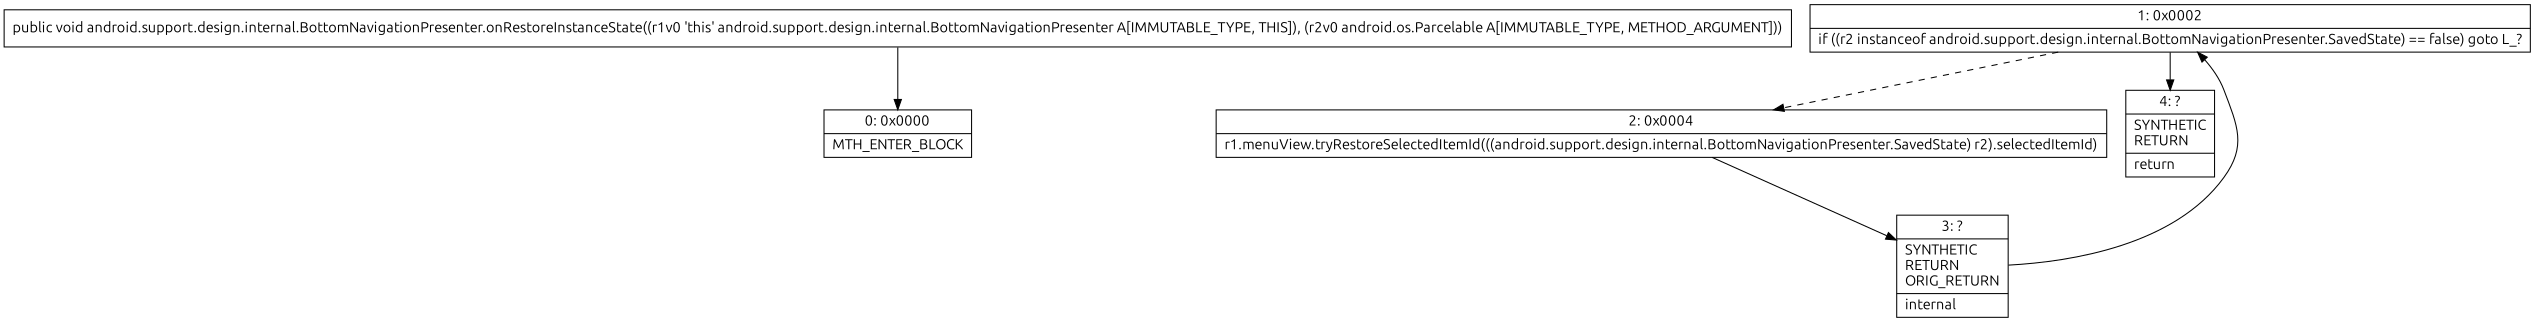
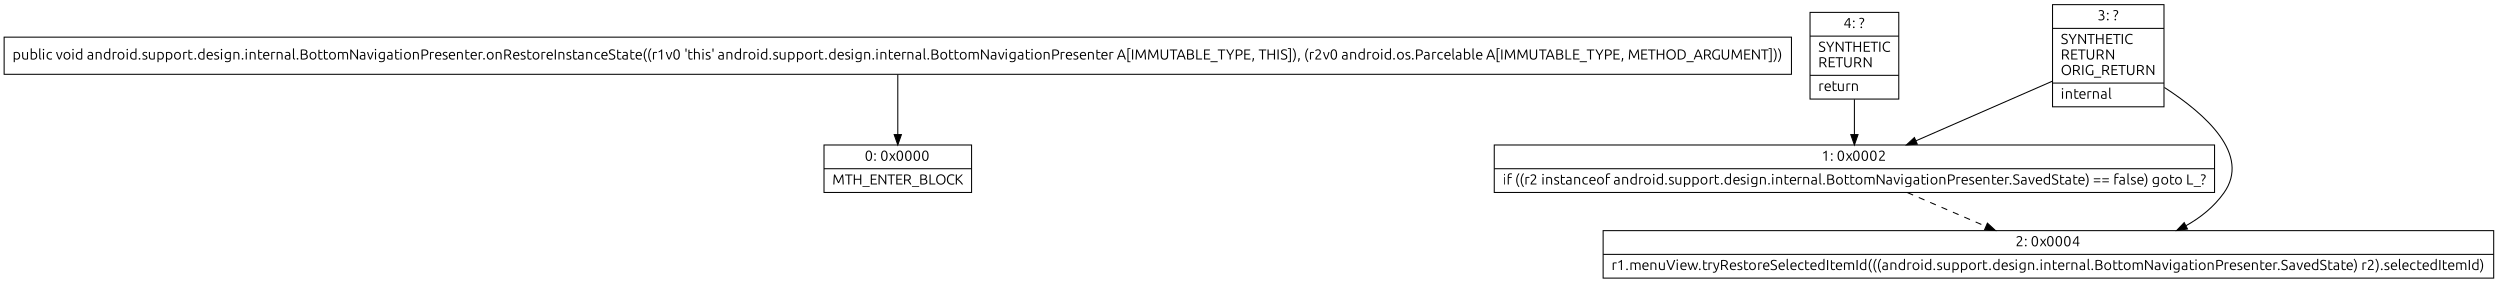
(2170, 66) -> (1854, 117)
(1799, 197) -> (2229, 153)
